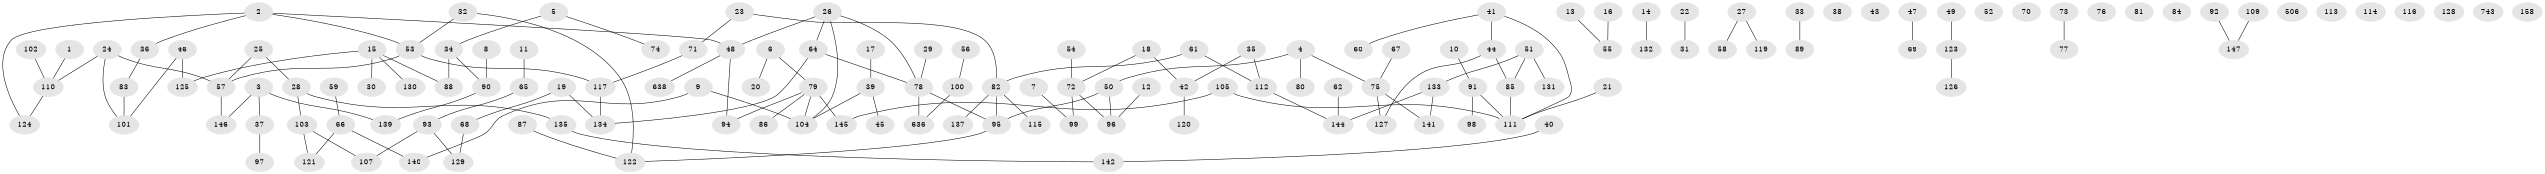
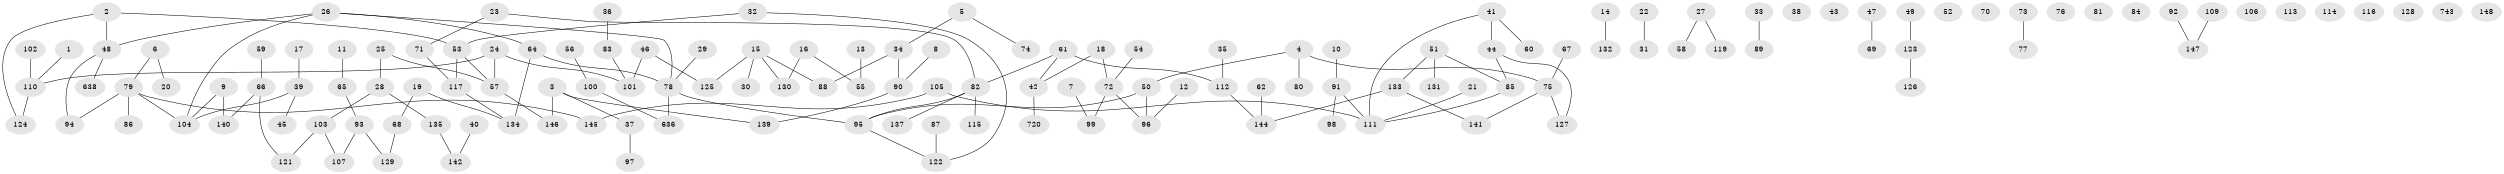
(2292, 12) -> (2252, 12)
(2527, 12) -> (2487, 12)
(200, 28) -> none
none -> (795, 67)
(1217, 69) -> (1049, 68)
(1184, 125) -> (1034, 125)
